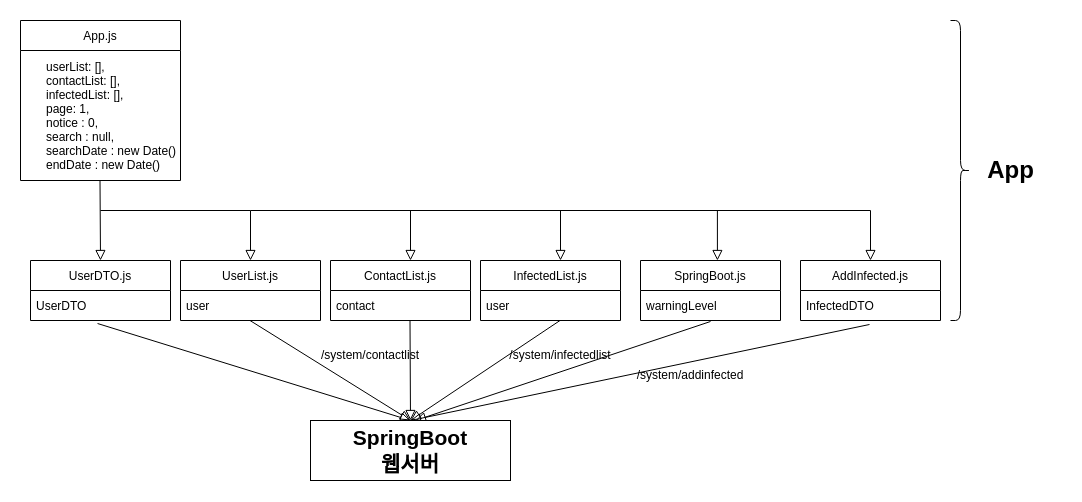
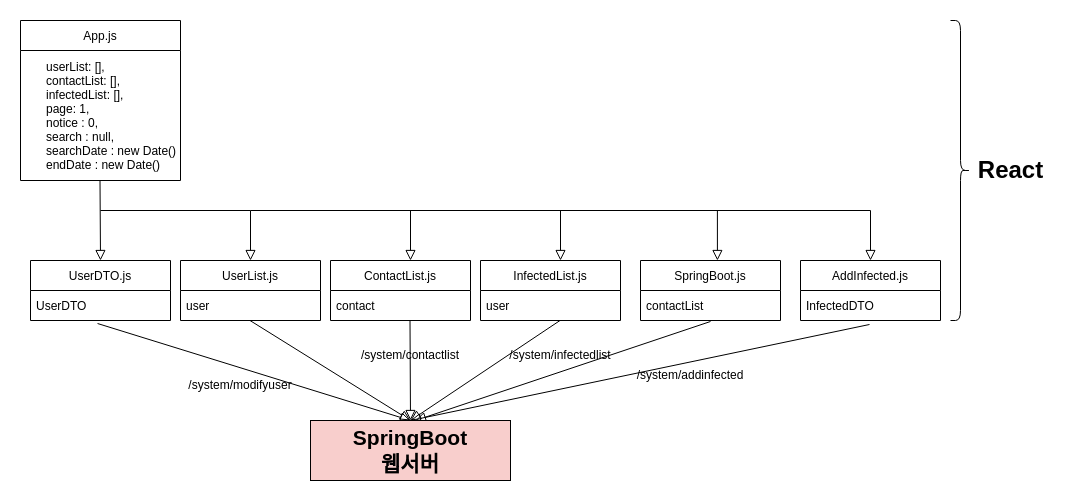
(1011, 171) -> (1011, 171)
(683, 306) -> (681, 306)
(371, 356) -> (411, 356)
none -> (241, 386)
(411, 451) -> (411, 451)
